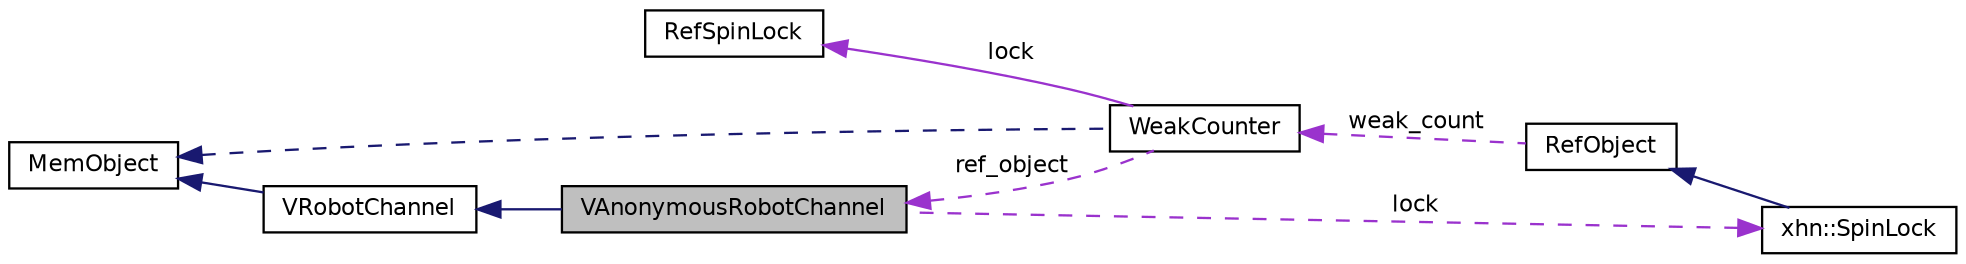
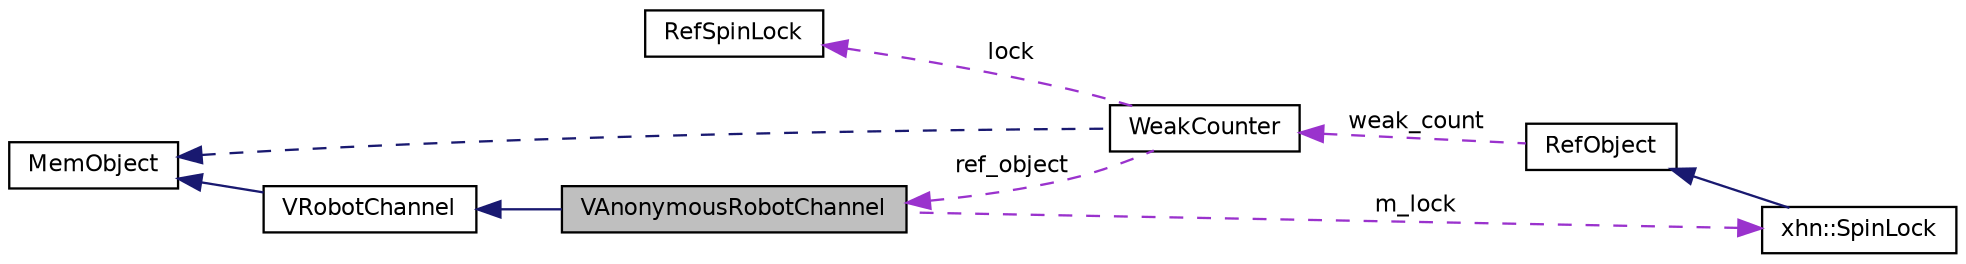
(991, 73) -> (991, 73)
(1413, 206) -> (1413, 206)
